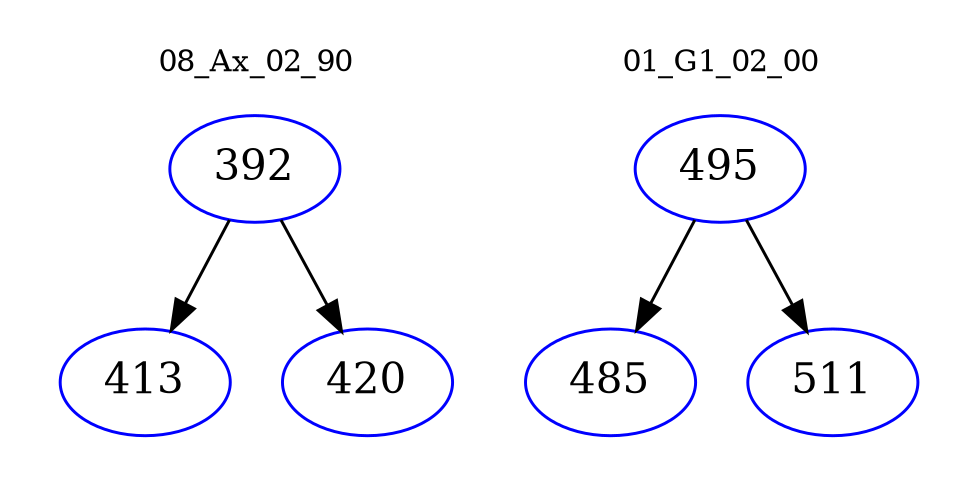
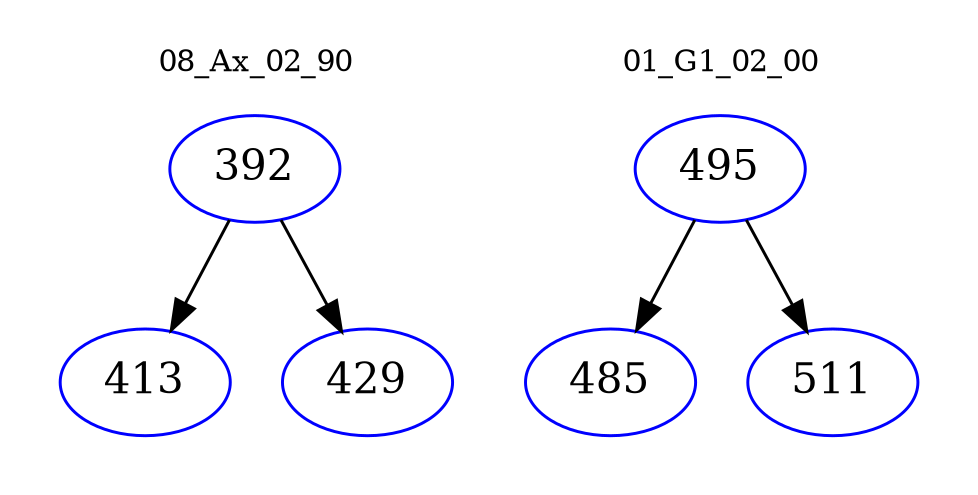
(368, 382) -> (368, 382)
